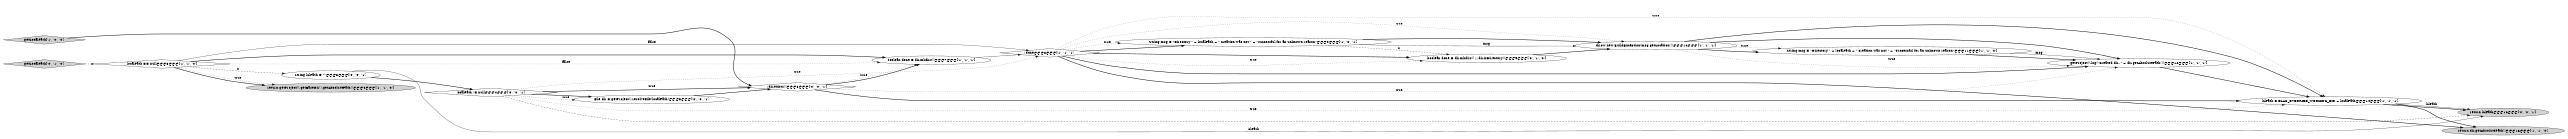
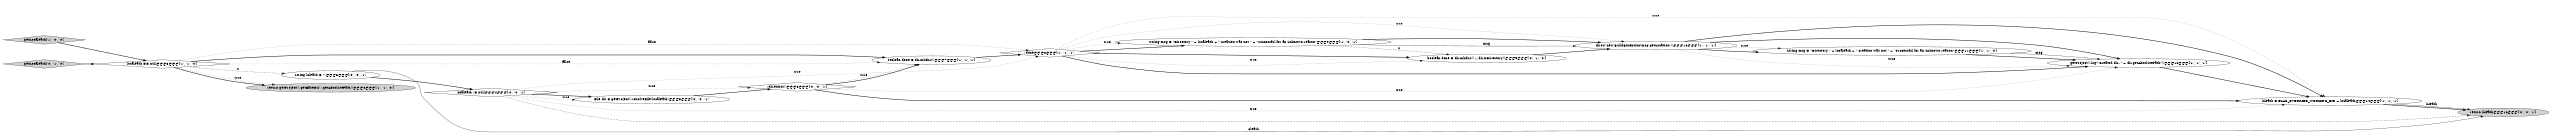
(428, 34) -> (101, 51)
(602, 44) -> (602, 44)
(997, 56) -> (997, 56)
(88, 64) -> (88, 64)
(645, 90) -> (645, 90)
(2503, 131) -> none
